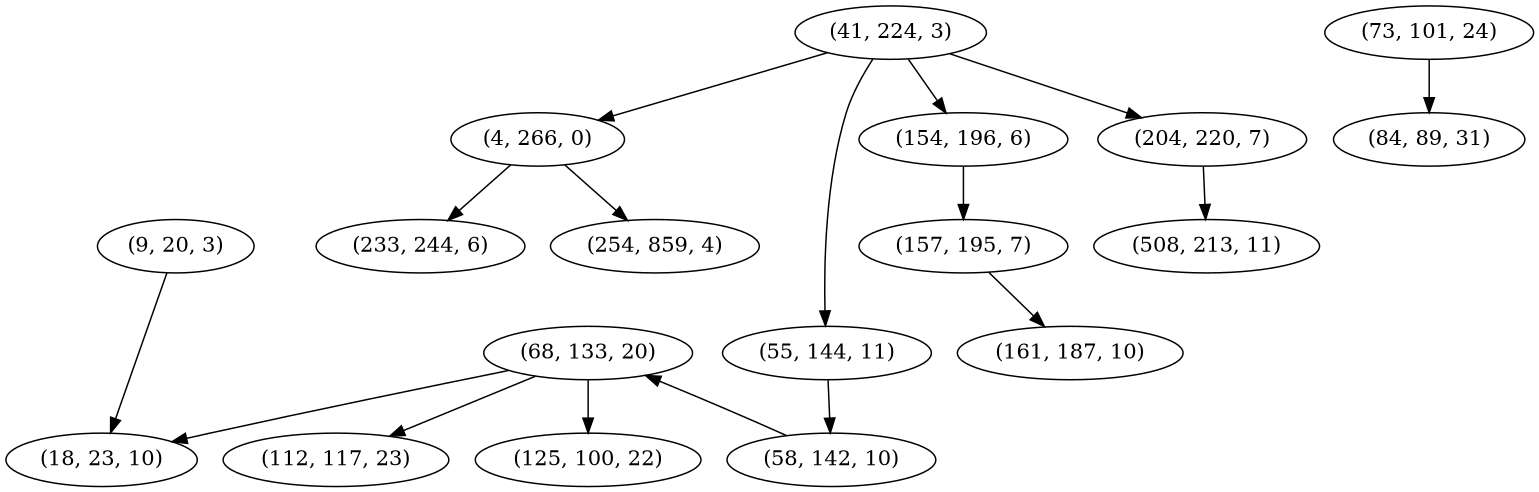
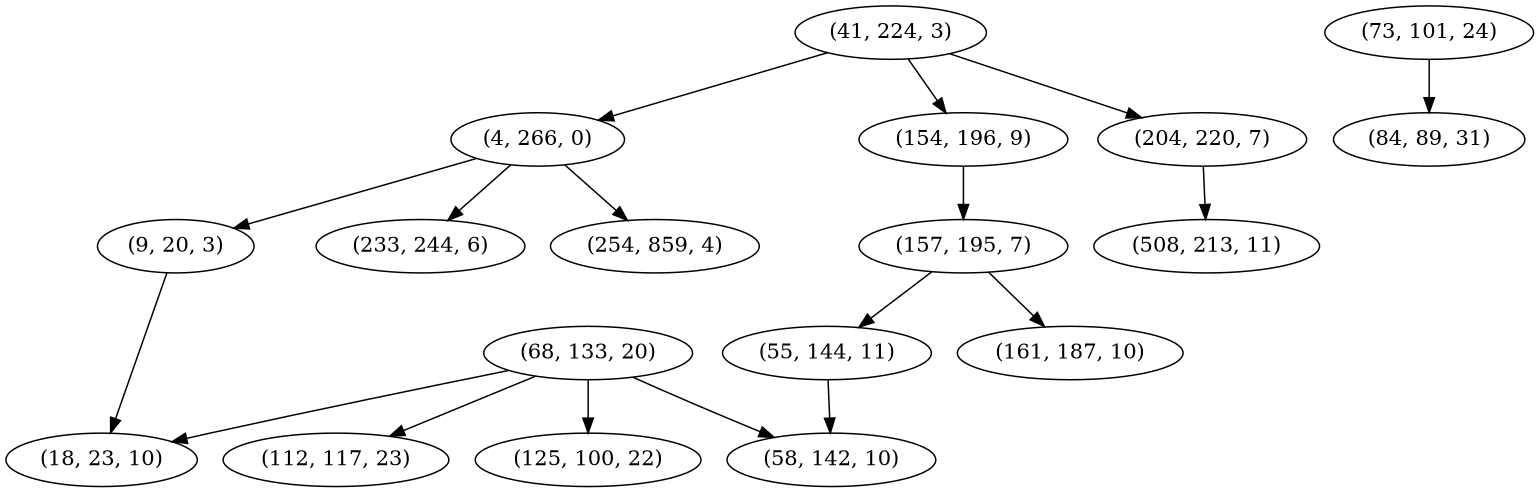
(963, 139) -> (963, 139)
(832, 181) -> (901, 295)
none -> (362, 191)
(723, 408) -> (696, 405)
